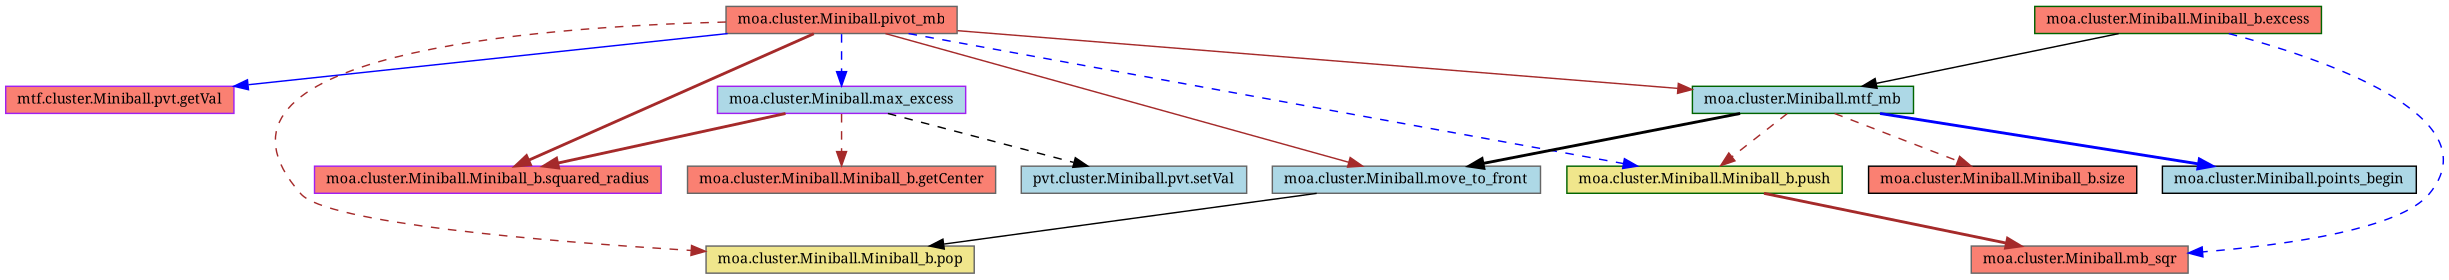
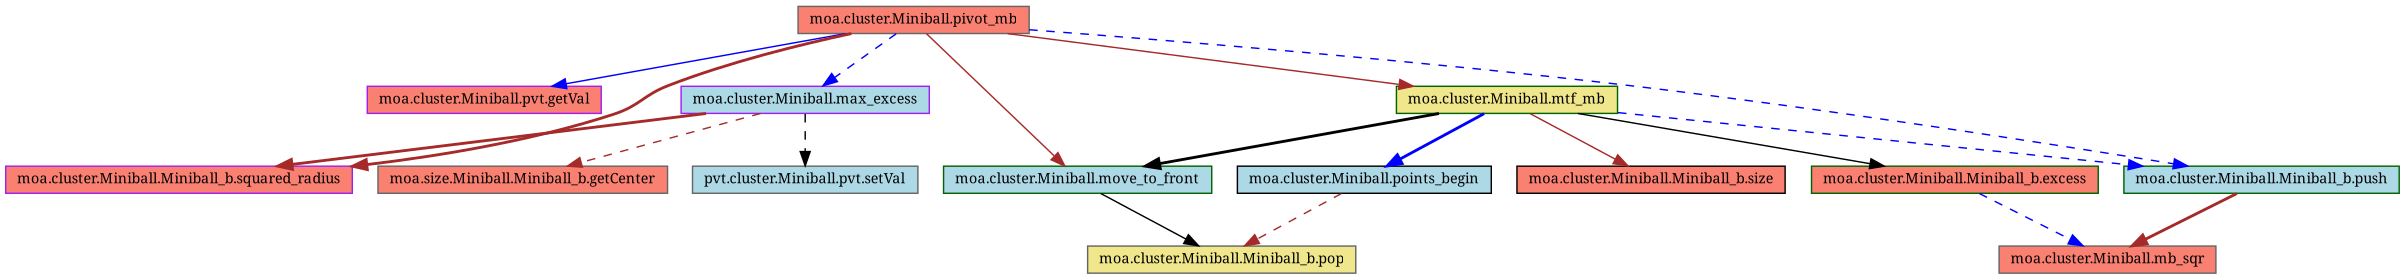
(1997, 58) -> (1724, 139)
(120, 100) -> (484, 100)
(1803, 100) -> (1507, 100)
(282, 126) -> (1299, 216)
(1760, 135) -> (1873, 139)
(1896, 137) -> (1573, 136)
(842, 180) -> (523, 180)
(1406, 180) -> (1078, 180)
(1705, 180) -> (2262, 180)
